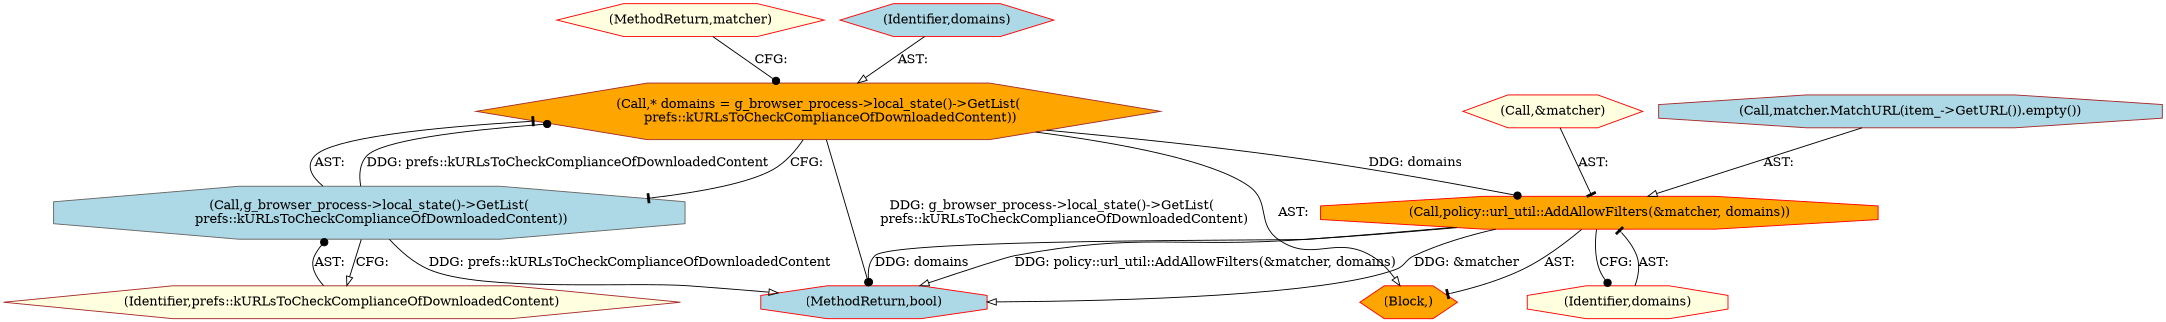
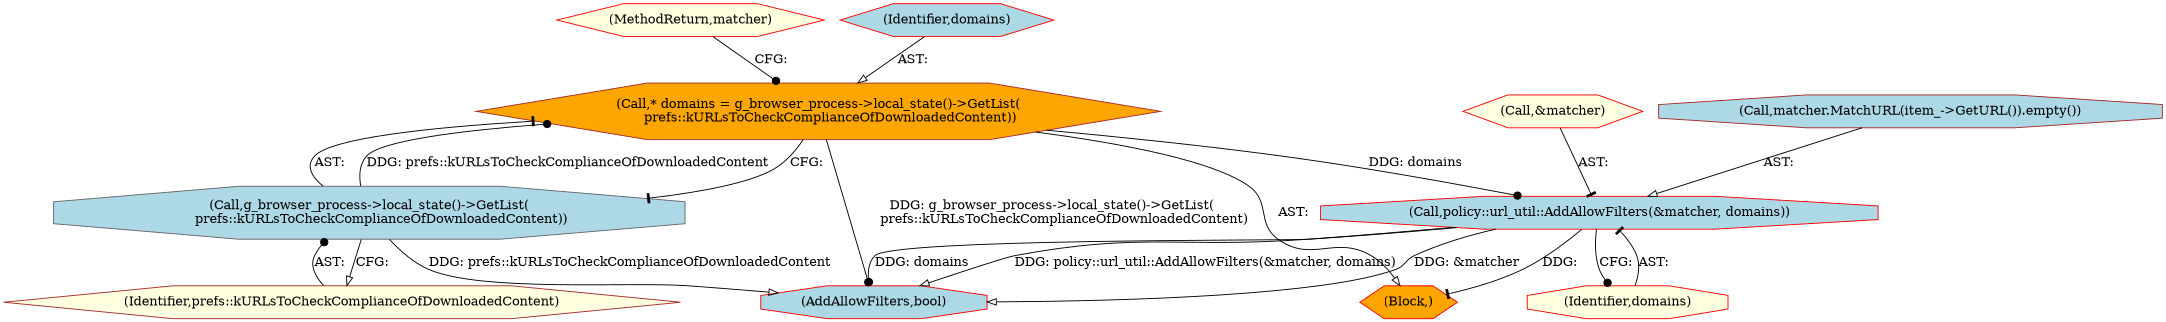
(1599, 213) -> (1599, 213)
(1562, 263) -> (1562, 263)
(874, 302) -> (874, 302)
